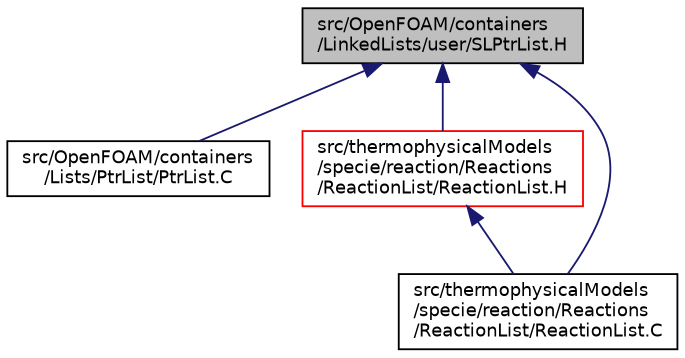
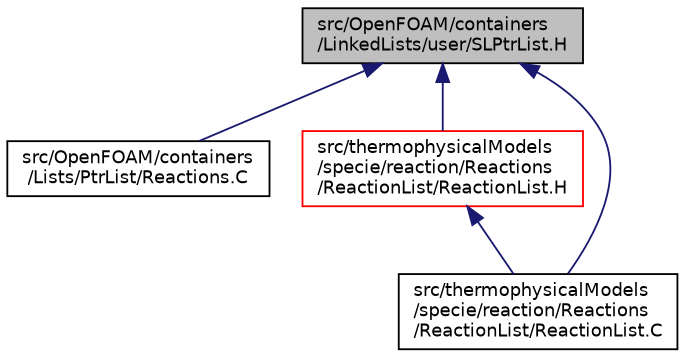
(138, 169) -> (138, 169)
